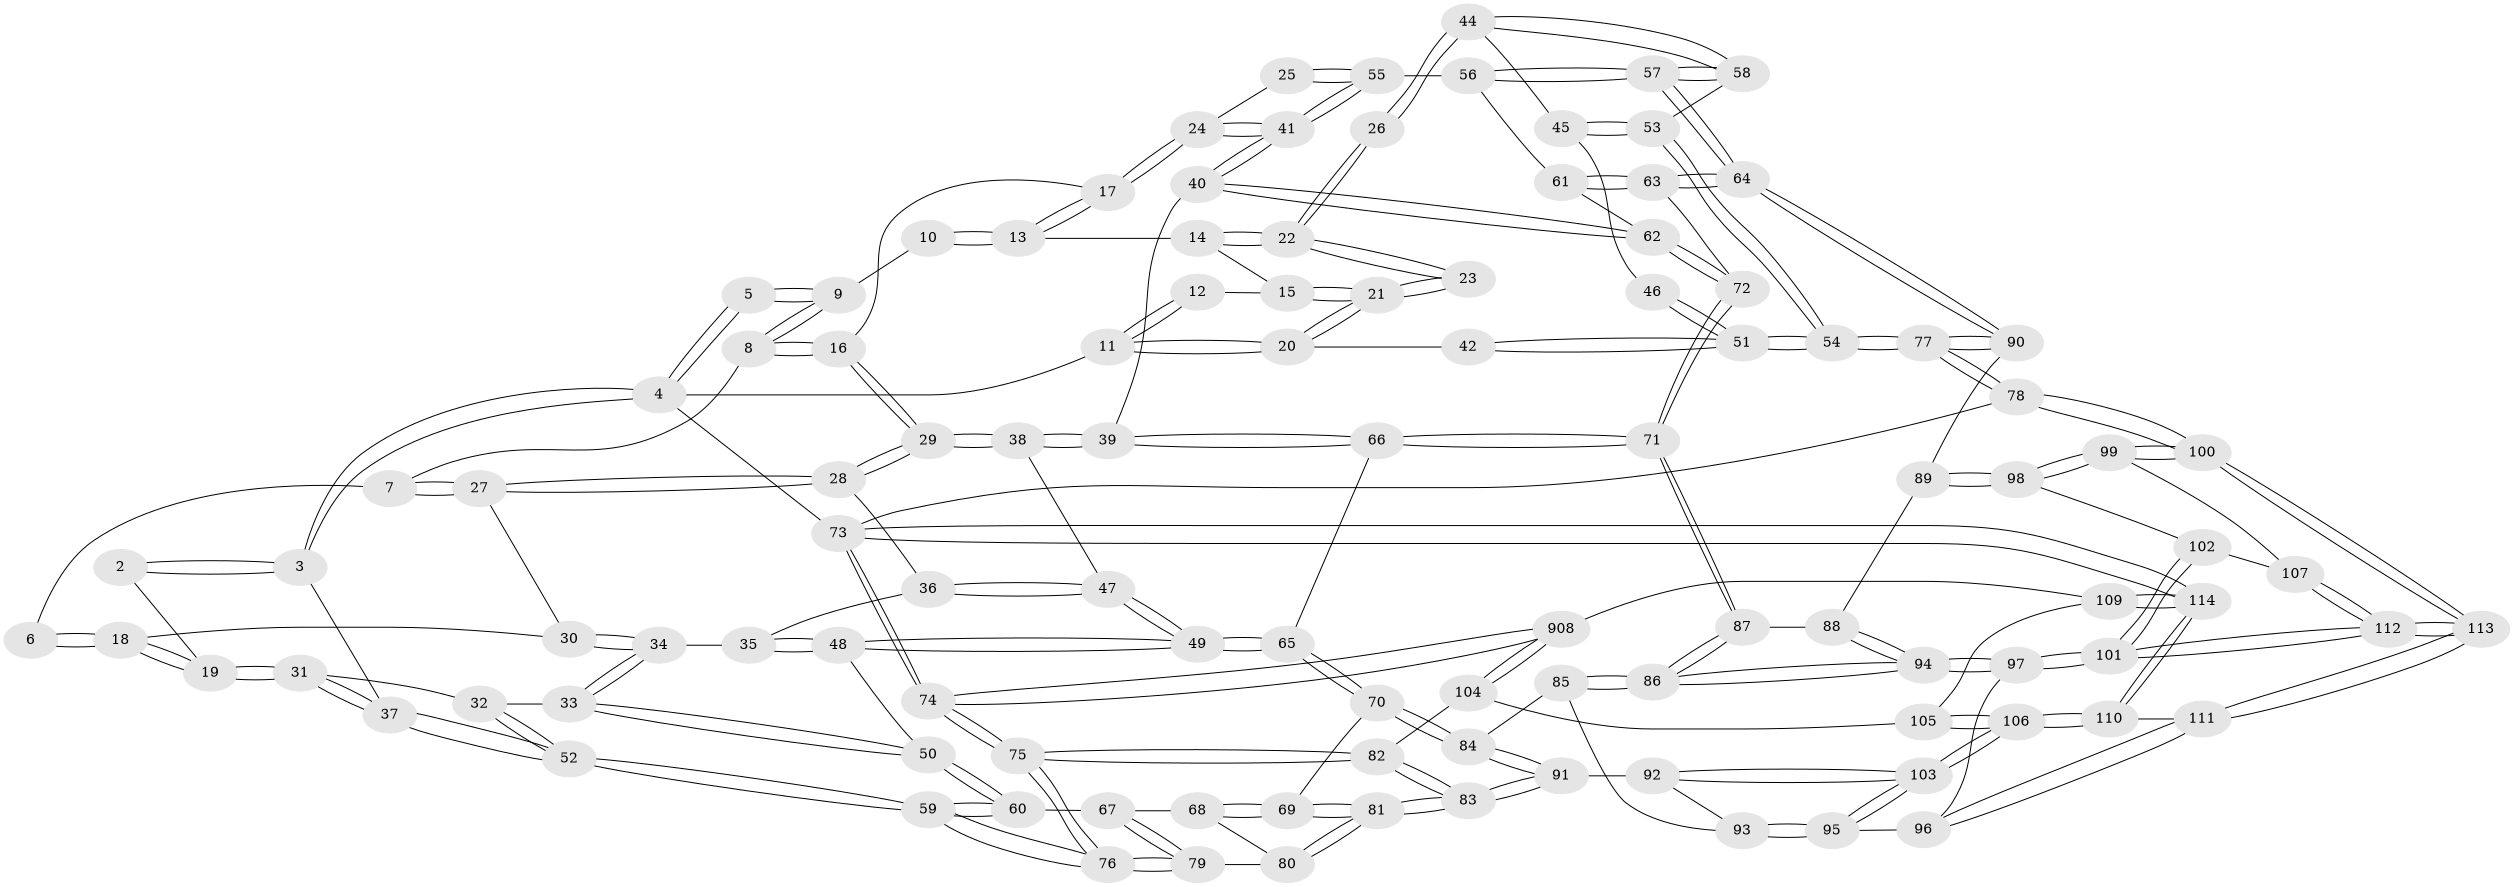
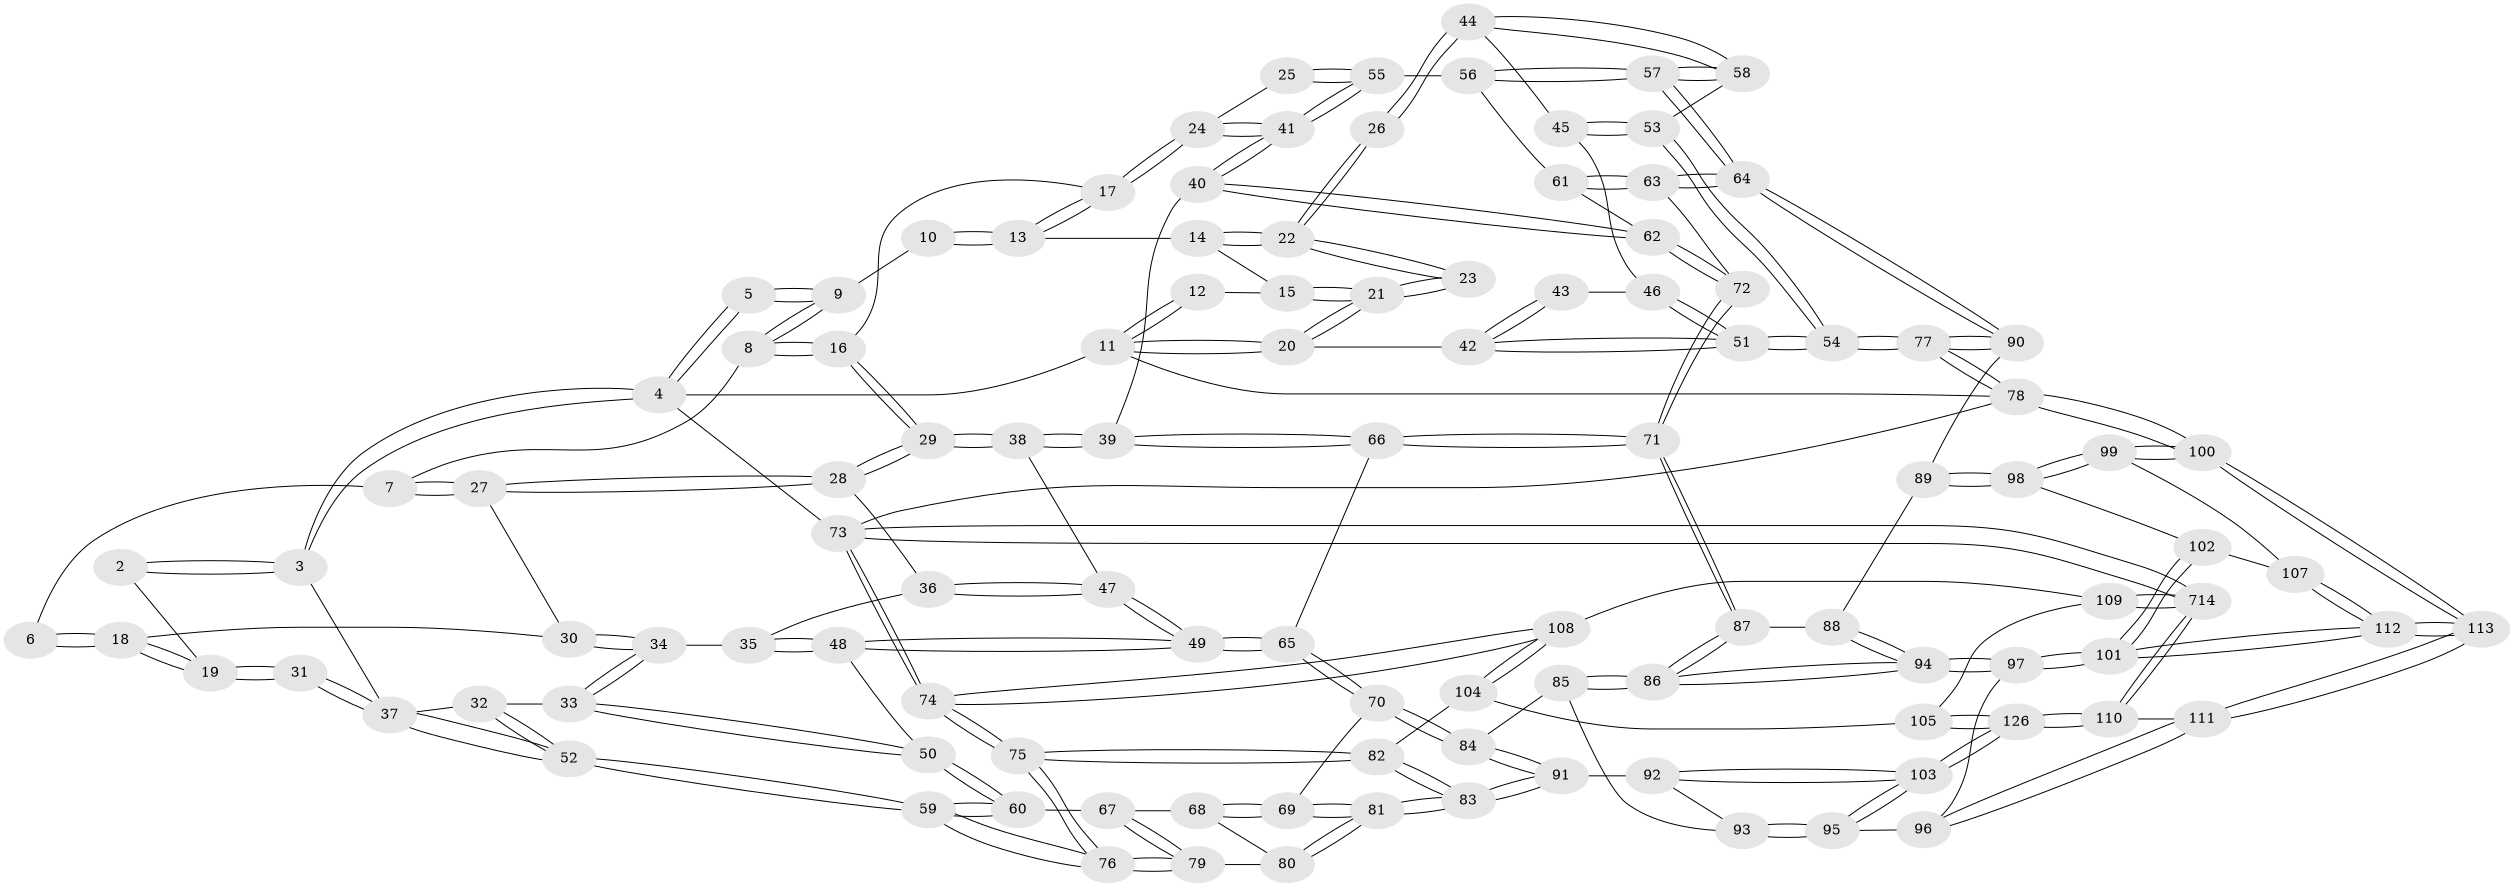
none -> (1561, 292)
none -> (1558, 394)
(2202, 601) -> (2202, 601)
(1561, 629) -> (1561, 629)
(391, 684) -> (435, 710)
(2017, 722) -> (2017, 722)
